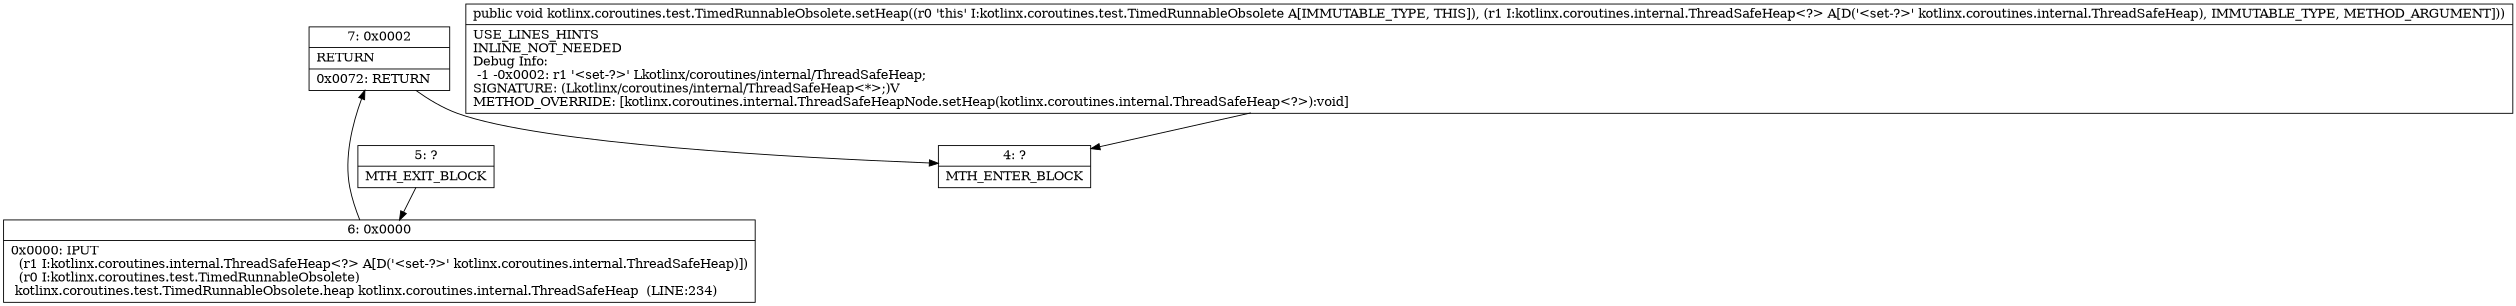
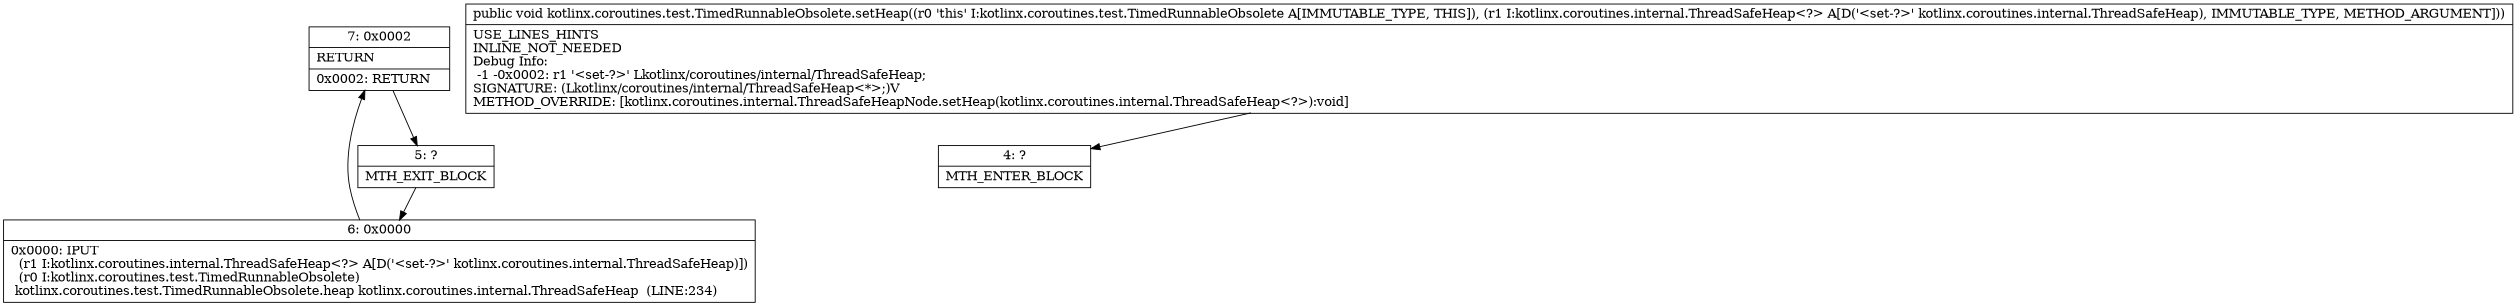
(379, 79) -> (379, 79)
(668, 147) -> (403, 114)
